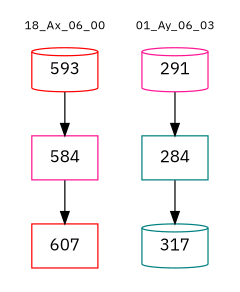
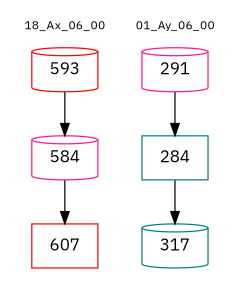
(176, 26) -> (176, 26)
(65, 158) -> (65, 158)
